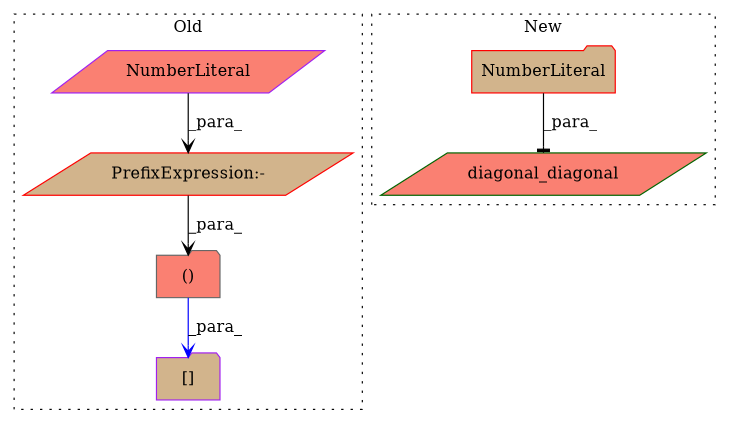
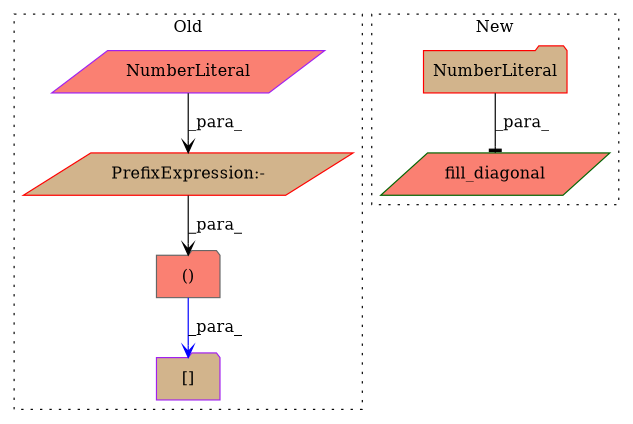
(543, 174) -> (495, 174)
